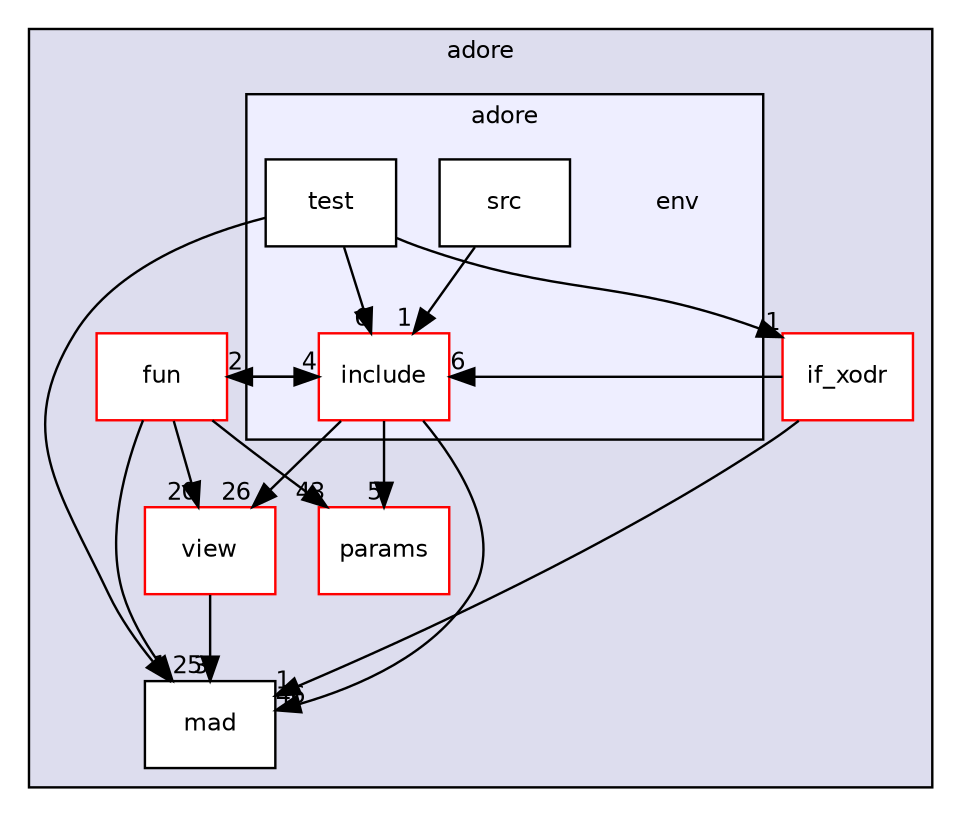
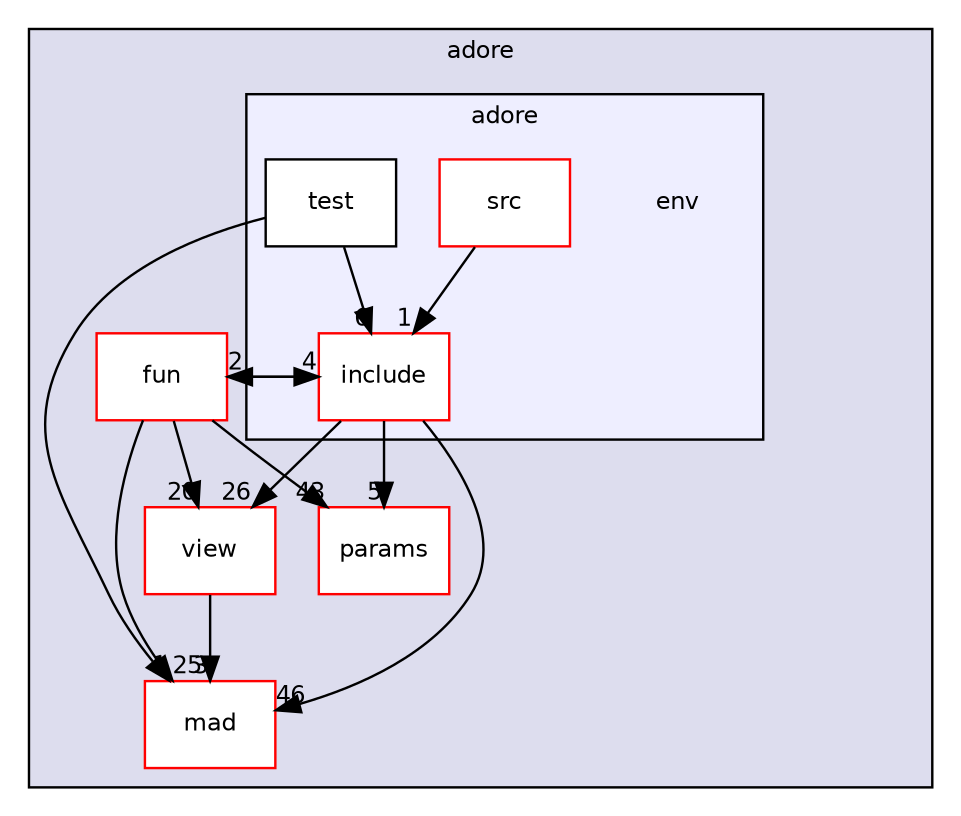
(505, 203) -> (505, 203)
(848, 377) -> none
(210, 725) -> (210, 725)
